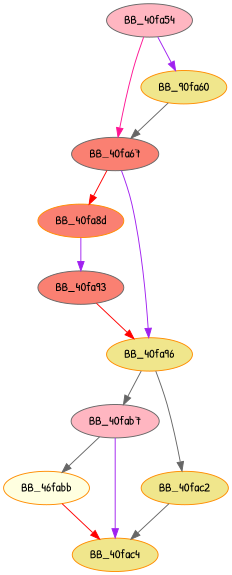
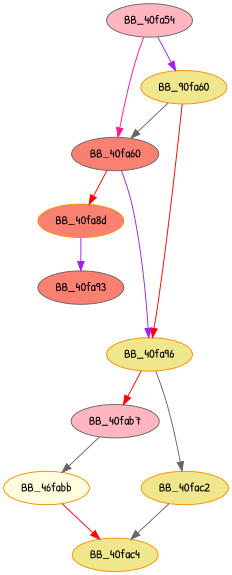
(115, 154) -> (115, 154)
(112, 318) -> (169, 216)
(135, 384) -> (135, 384)
(115, 483) -> none
